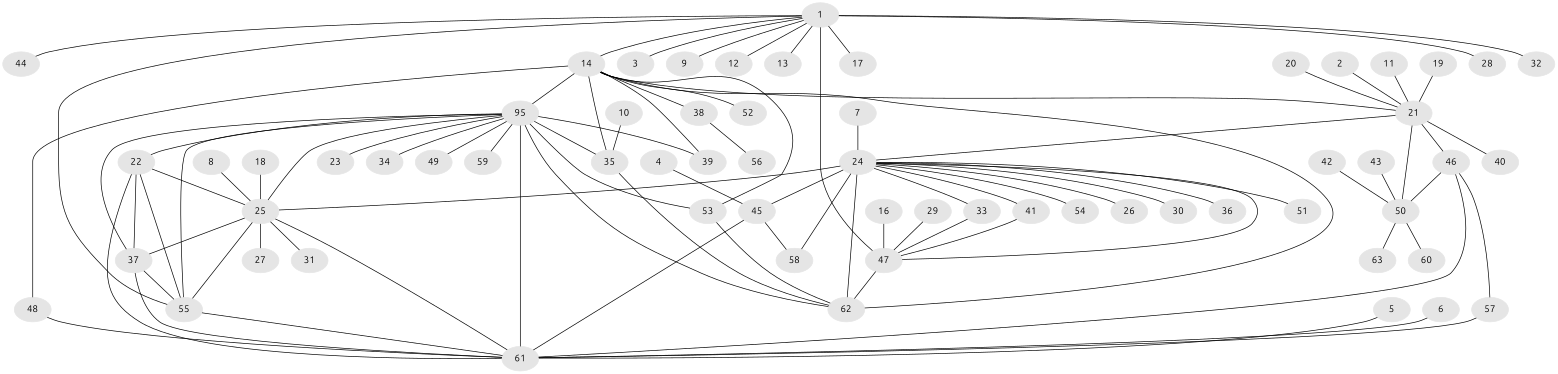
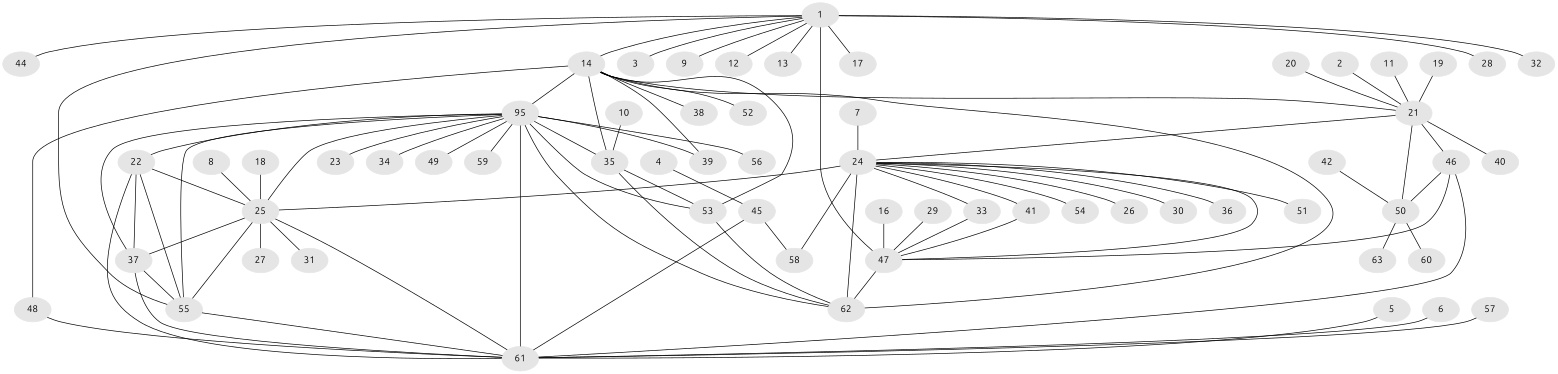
(728, 138) -> (641, 133)
(1376, 162) -> none
(807, 187) -> none
none -> (666, 190)
(1483, 233) -> (1193, 252)
